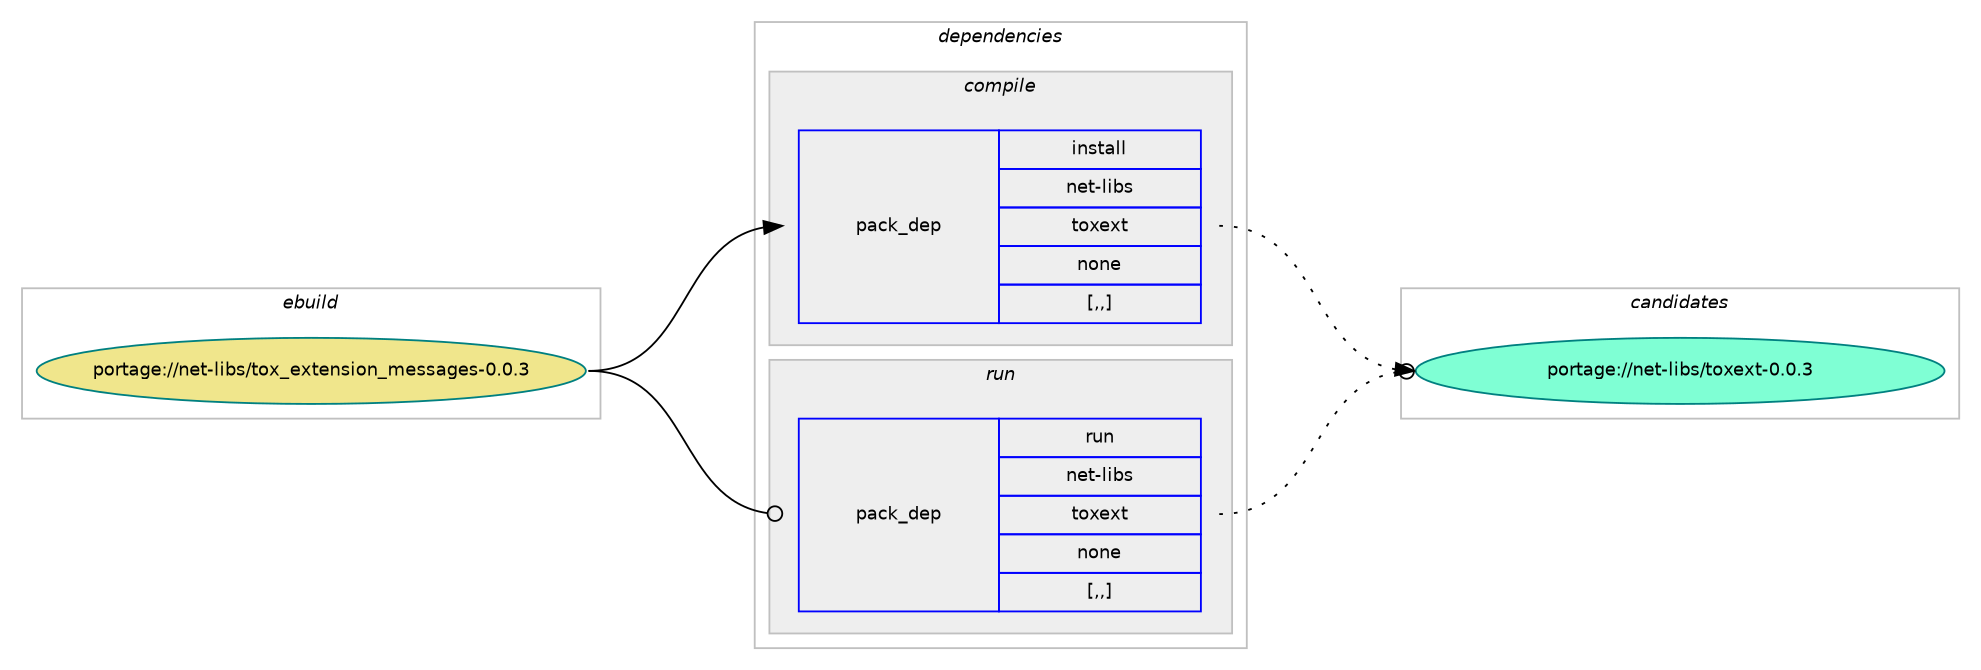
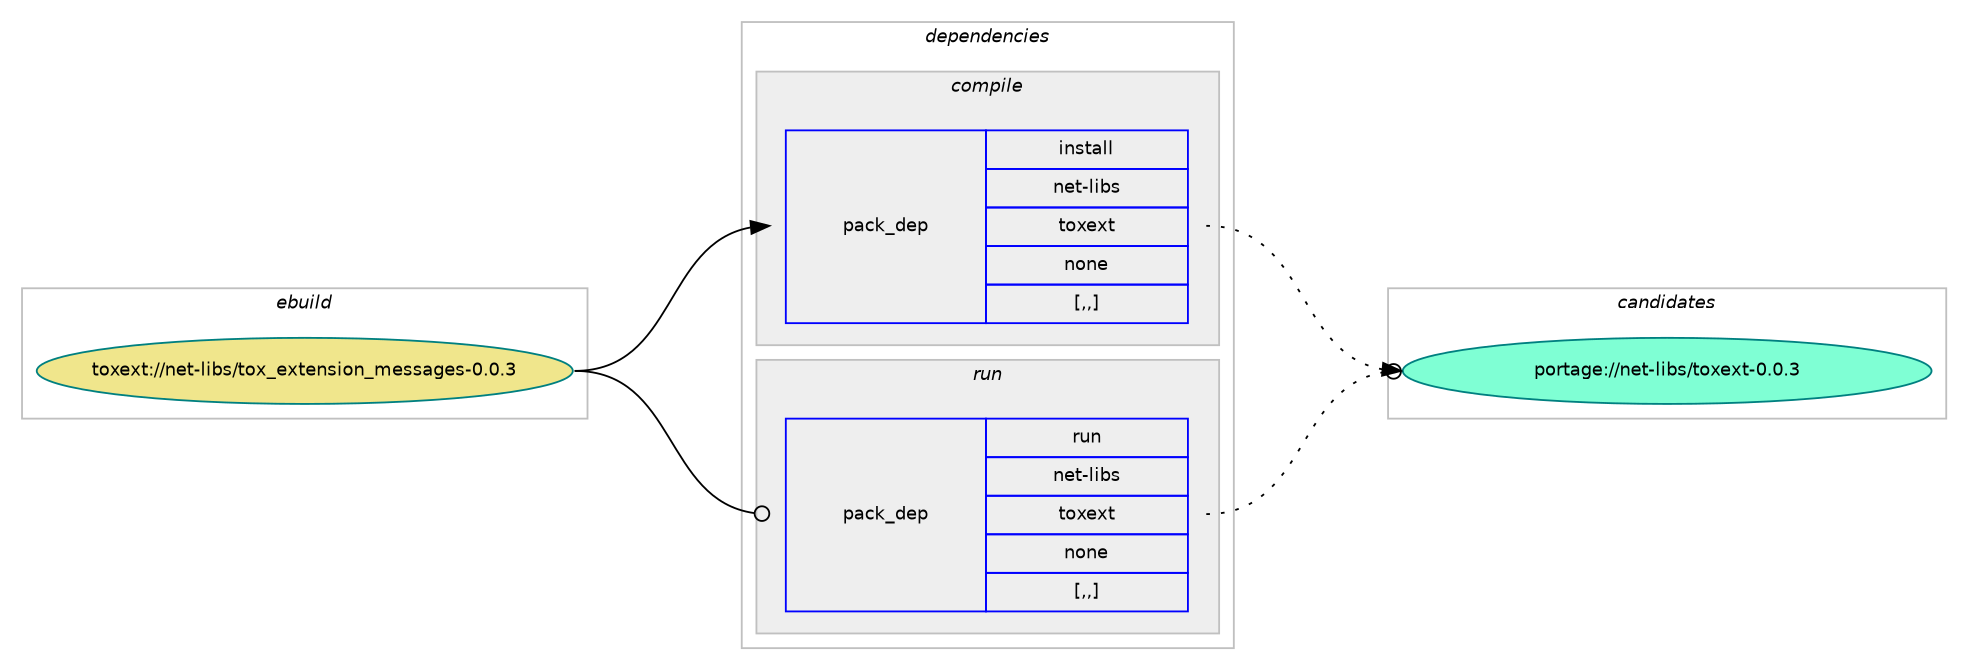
(311, 371) -> (305, 371)
